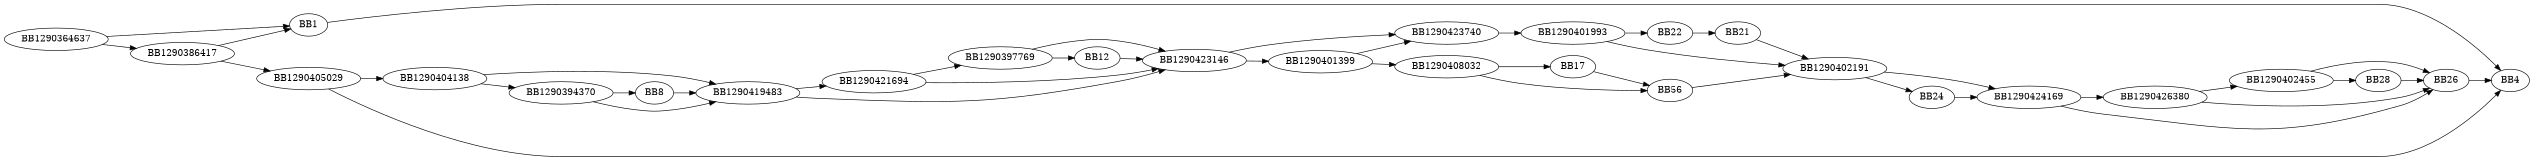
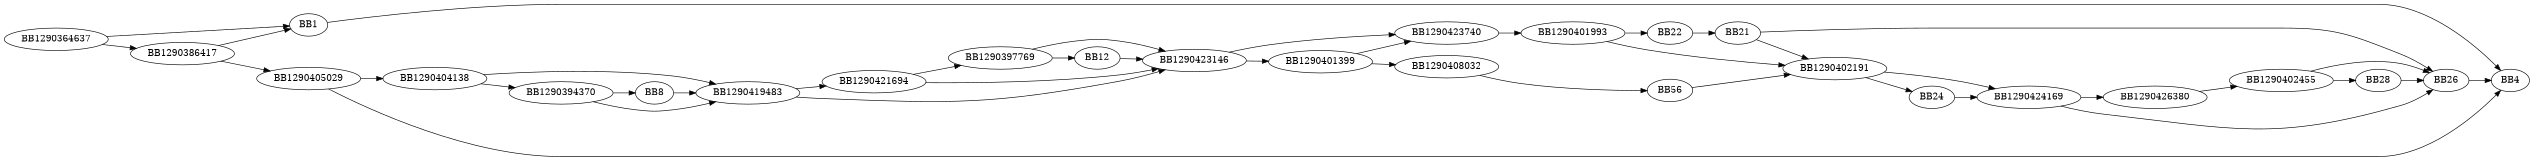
(1573, 67) -> none
(2313, 106) -> (2098, 28)
